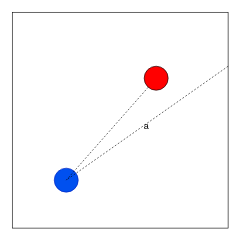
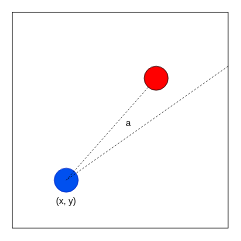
(147, 126) -> (129, 123)
none -> (66, 201)
